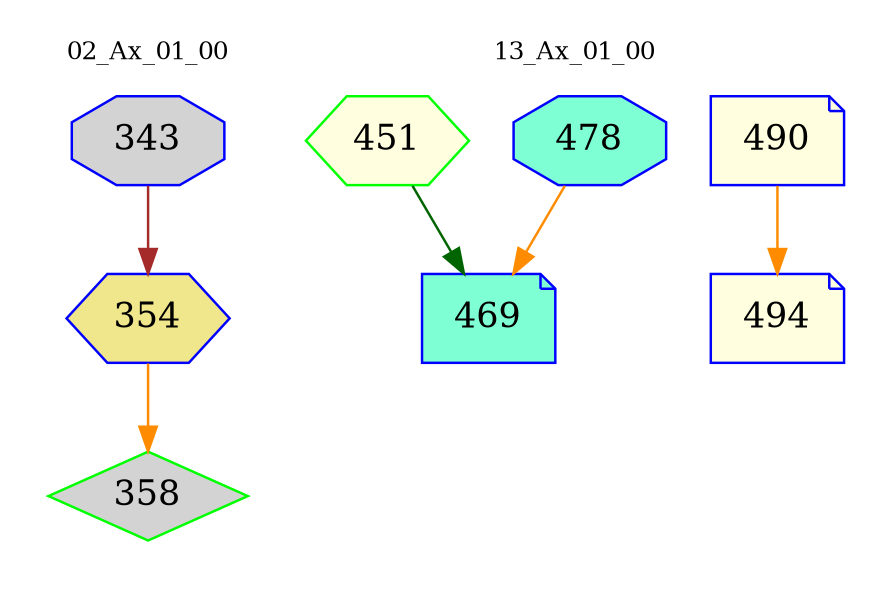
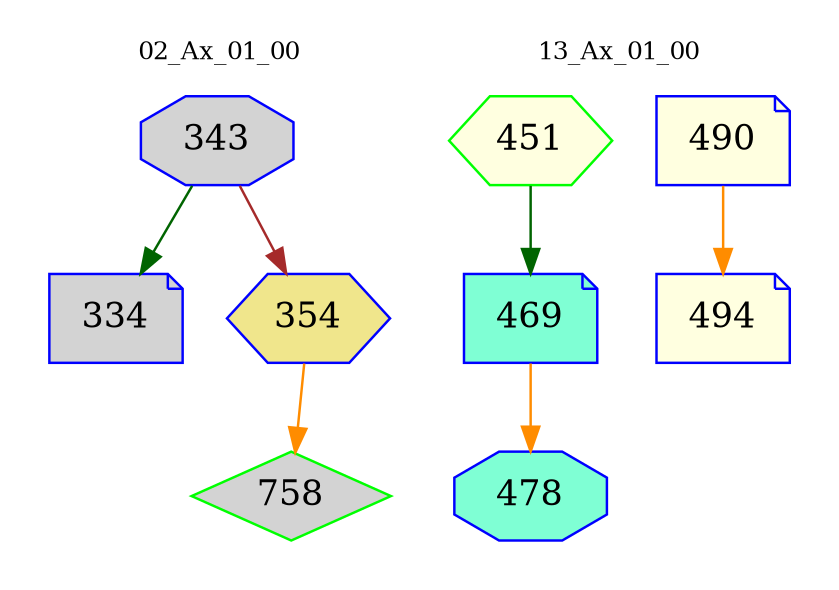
(546, 219) -> (531, 395)
none -> (116, 318)
(148, 496) -> (291, 496)
